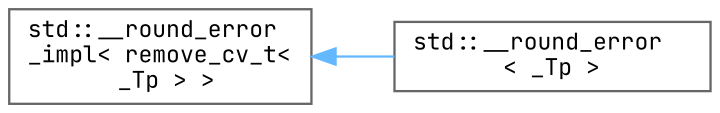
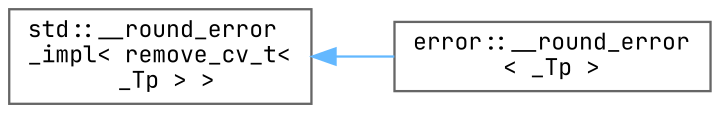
(553, 57) -> (553, 57)
